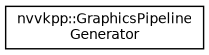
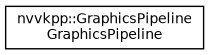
(105, 28) -> (105, 28)
